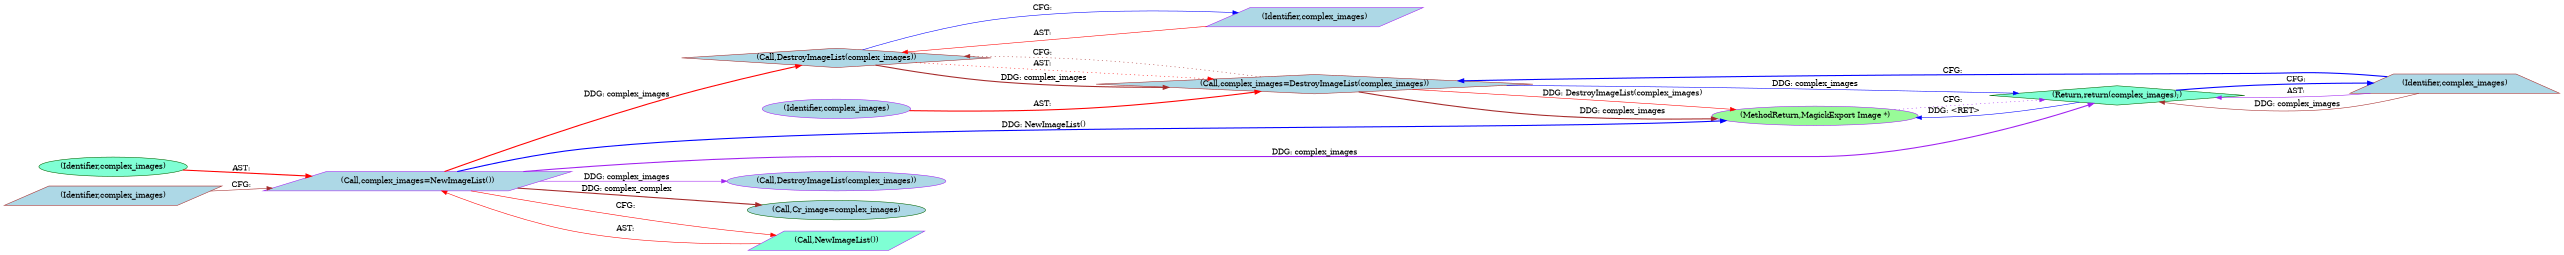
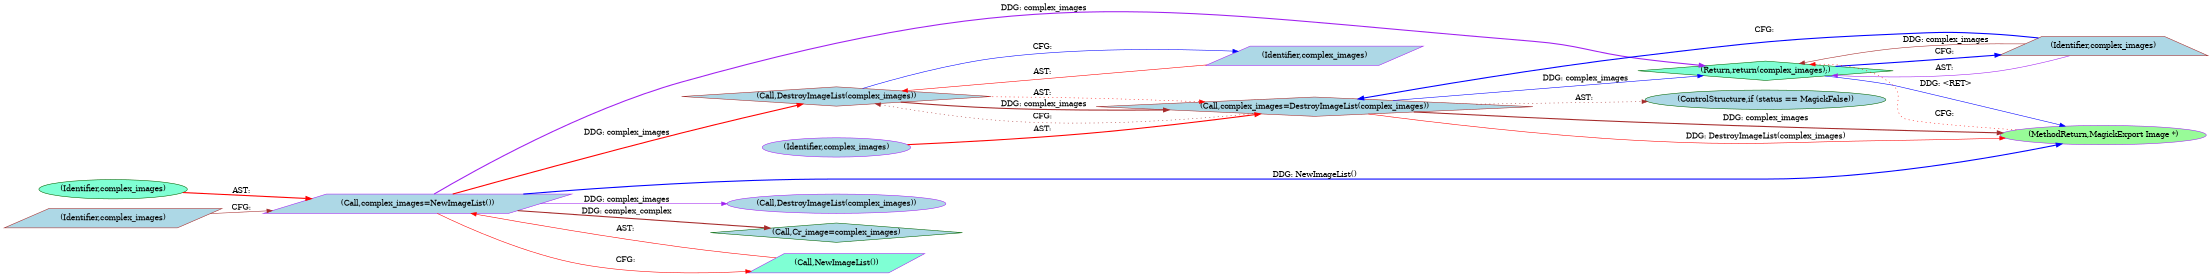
none -> (1766, 100)
(1967, 105) -> (1902, 117)
(836, 210) -> (836, 233)
